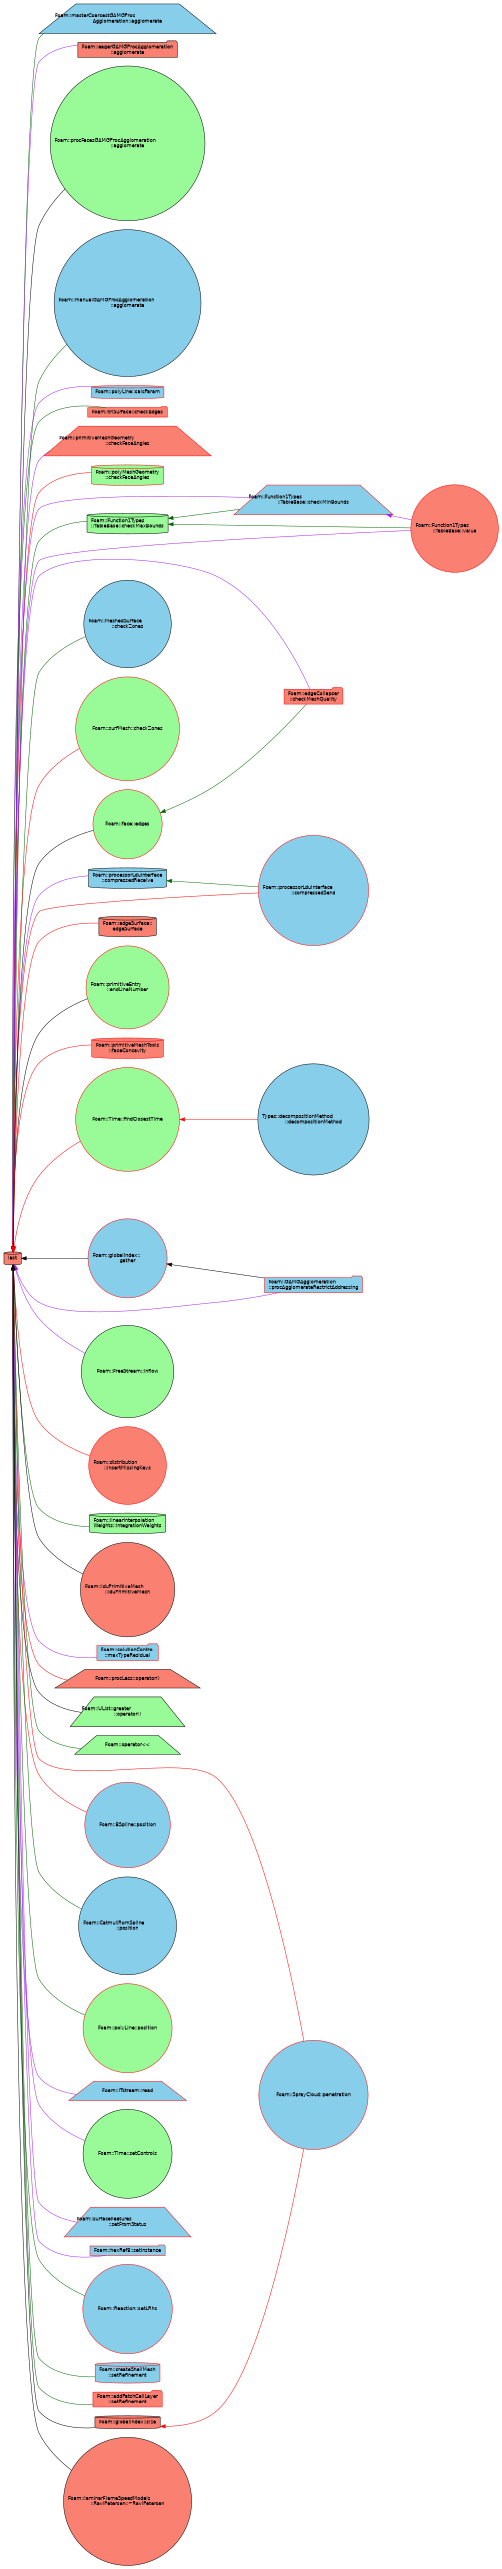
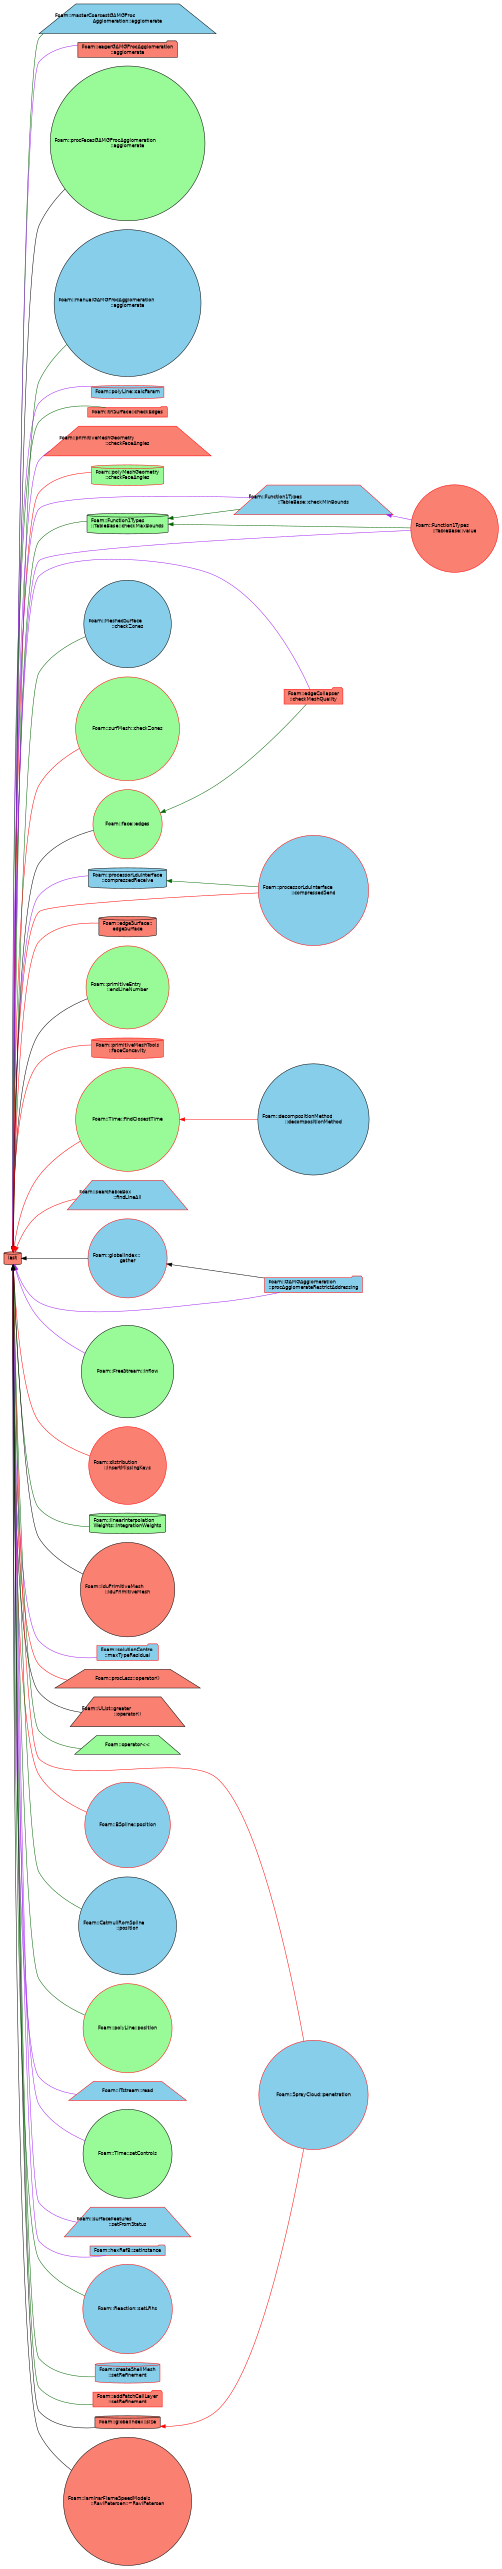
(313, 1119) -> (313, 1119)
none -> (128, 1195)
(128, 1712) -> (128, 1712)
